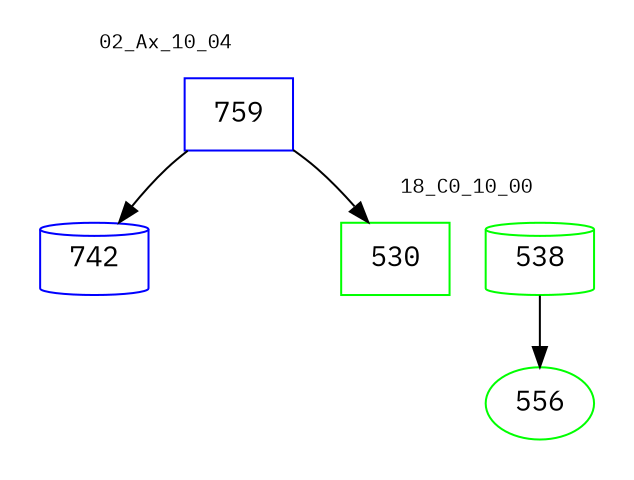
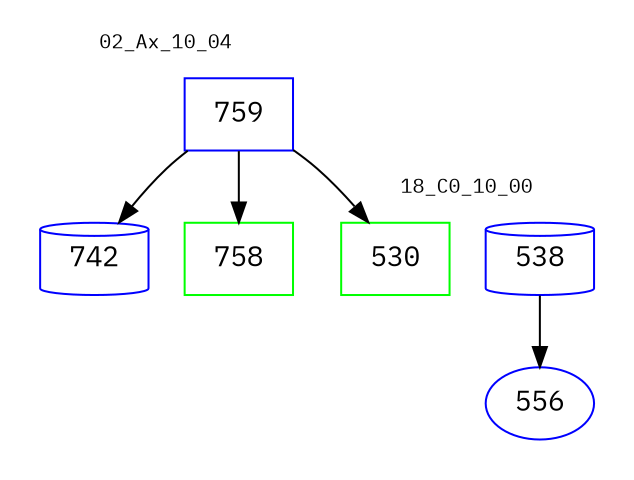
none -> (239, 259)
(540, 259) -> (540, 259)
(540, 403) -> (540, 403)
